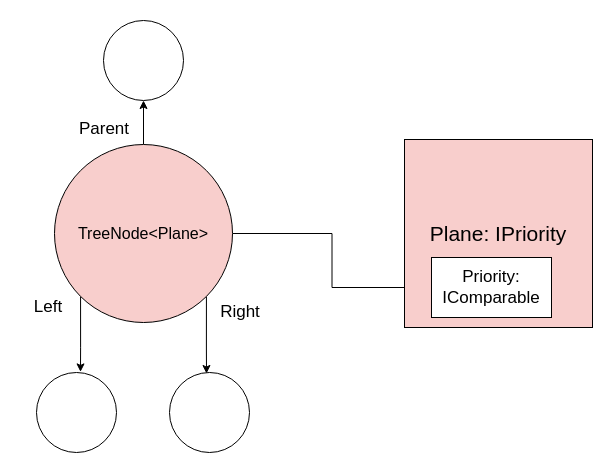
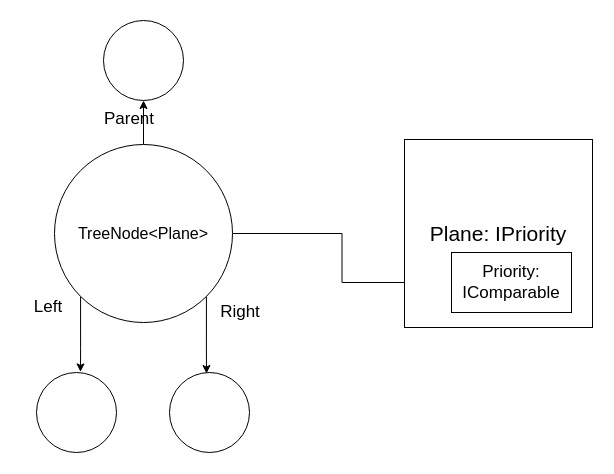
(105, 130) -> (130, 120)
(144, 234) -> (144, 234)
(499, 234) -> (499, 234)
(492, 288) -> (512, 283)
